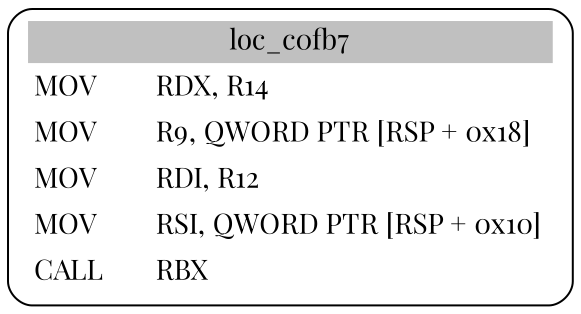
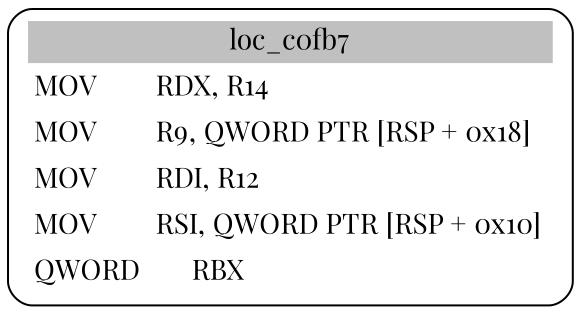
(122, 271) -> (140, 271)
